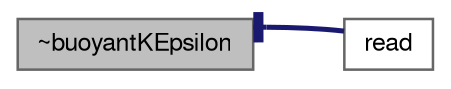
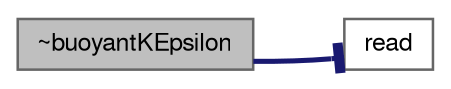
(305, 28) -> (292, 61)
